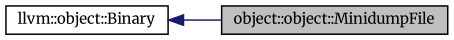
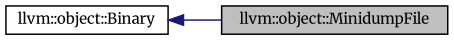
(335, 20) -> (335, 20)
